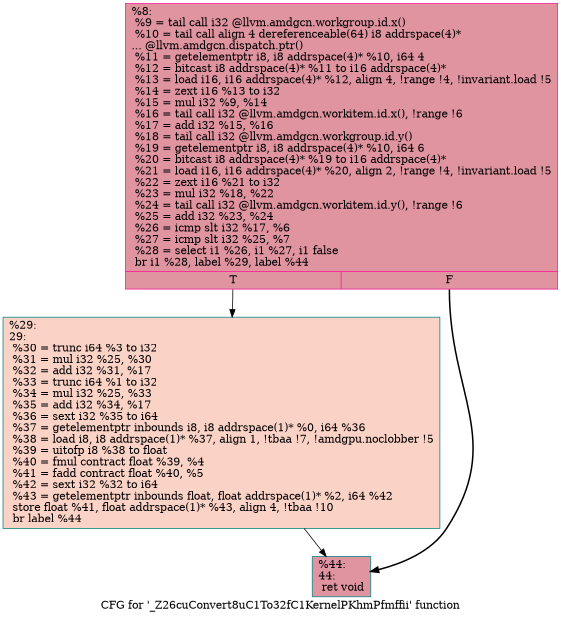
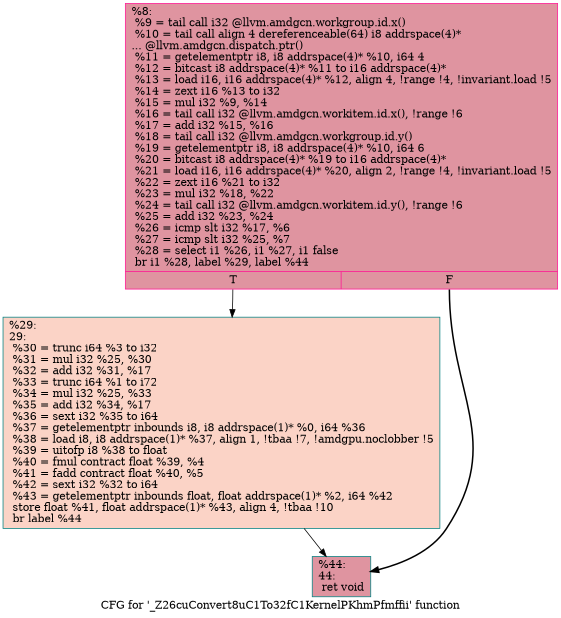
(84, 383) -> (84, 383)
